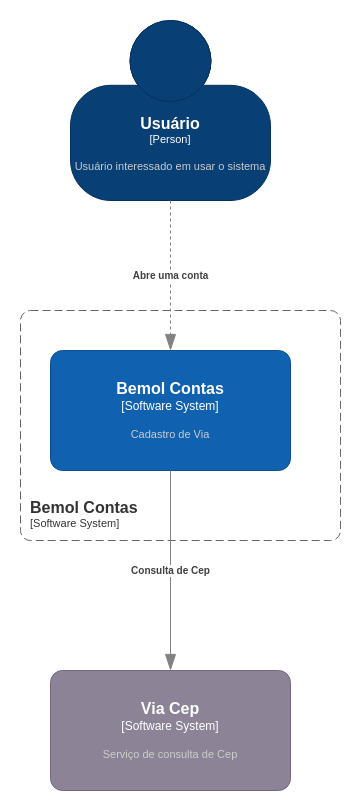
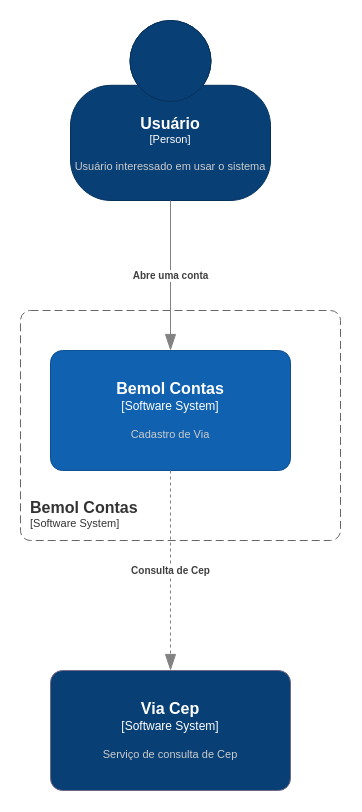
(171, 236) -> (171, 236)
(171, 519) -> (171, 519)
(171, 731) -> (171, 731)
